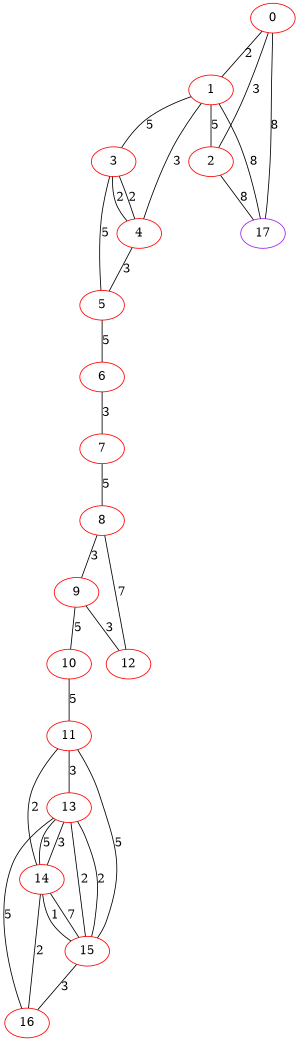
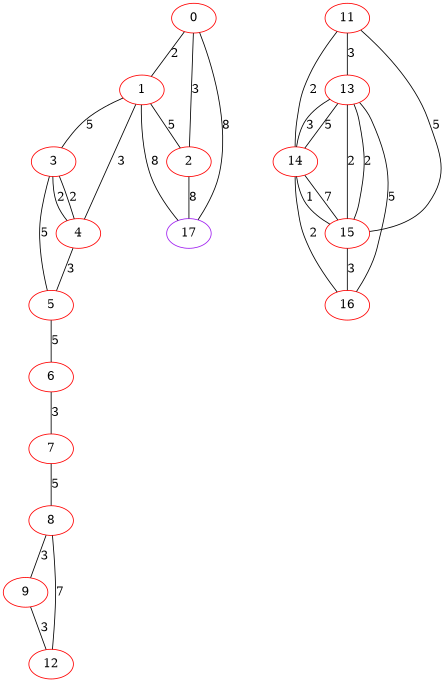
(69, 664) -> none
